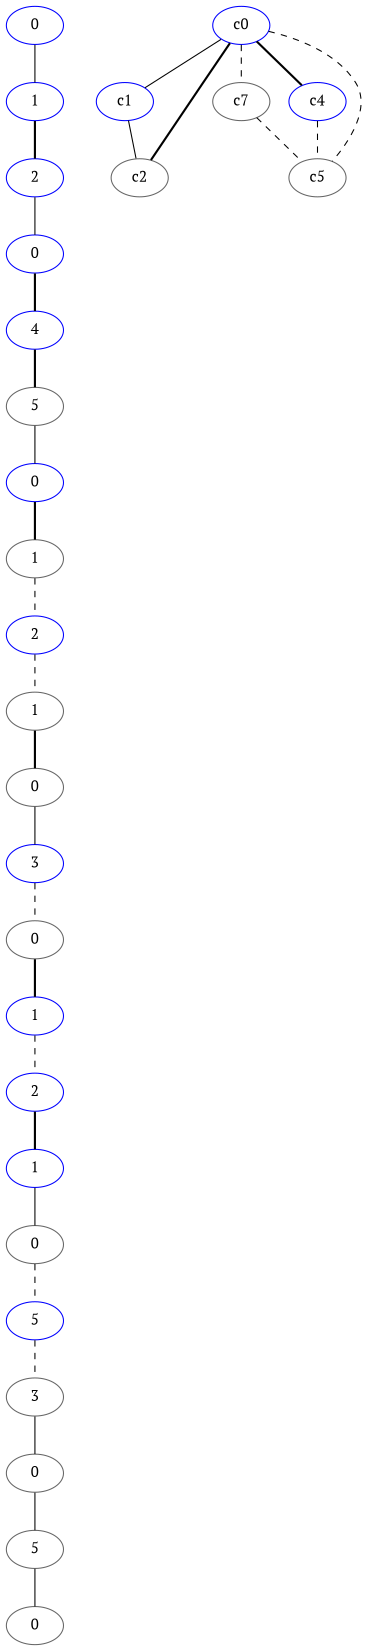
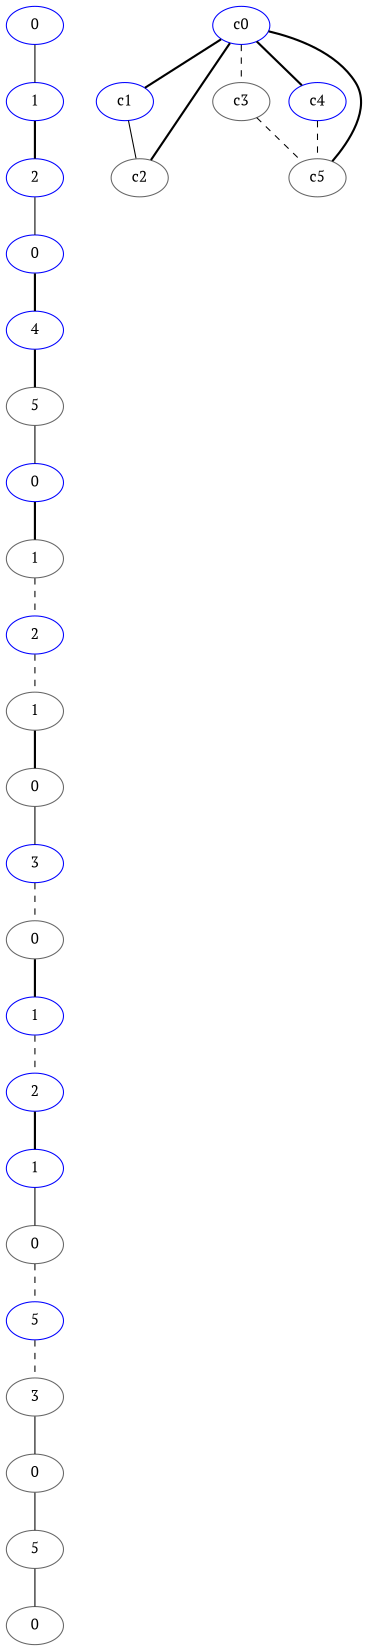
(183, 64) -> (183, 64)
(351, 76) -> (351, 76)
(241, 102) -> (241, 102)
